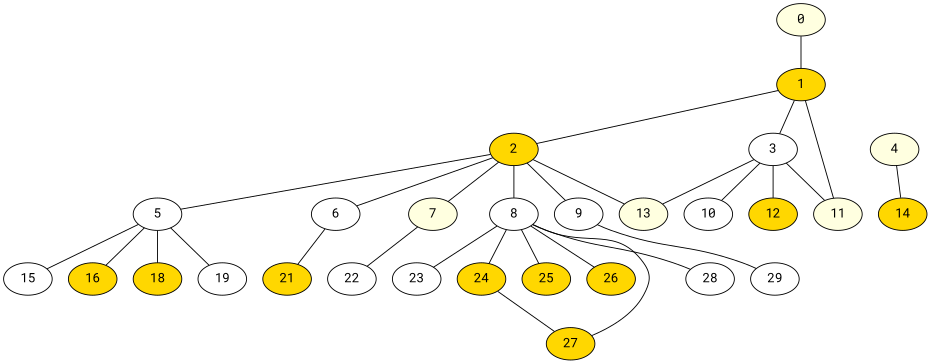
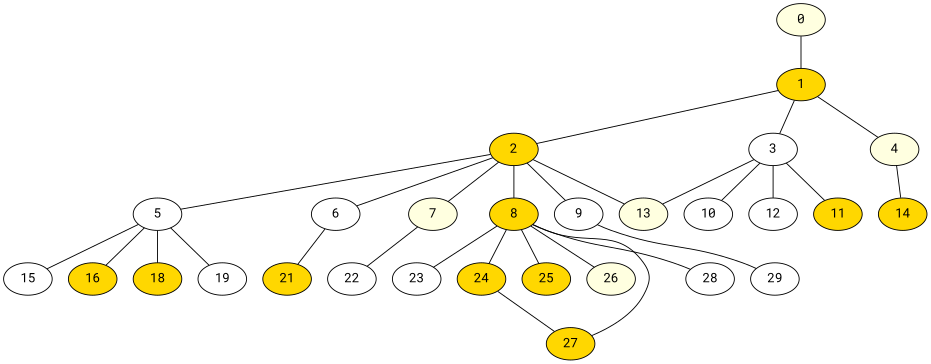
(819, 149) -> (848, 117)
(514, 214) -> (514, 214)
(773, 214) -> (773, 214)
(838, 214) -> (838, 214)
(611, 279) -> (611, 279)
